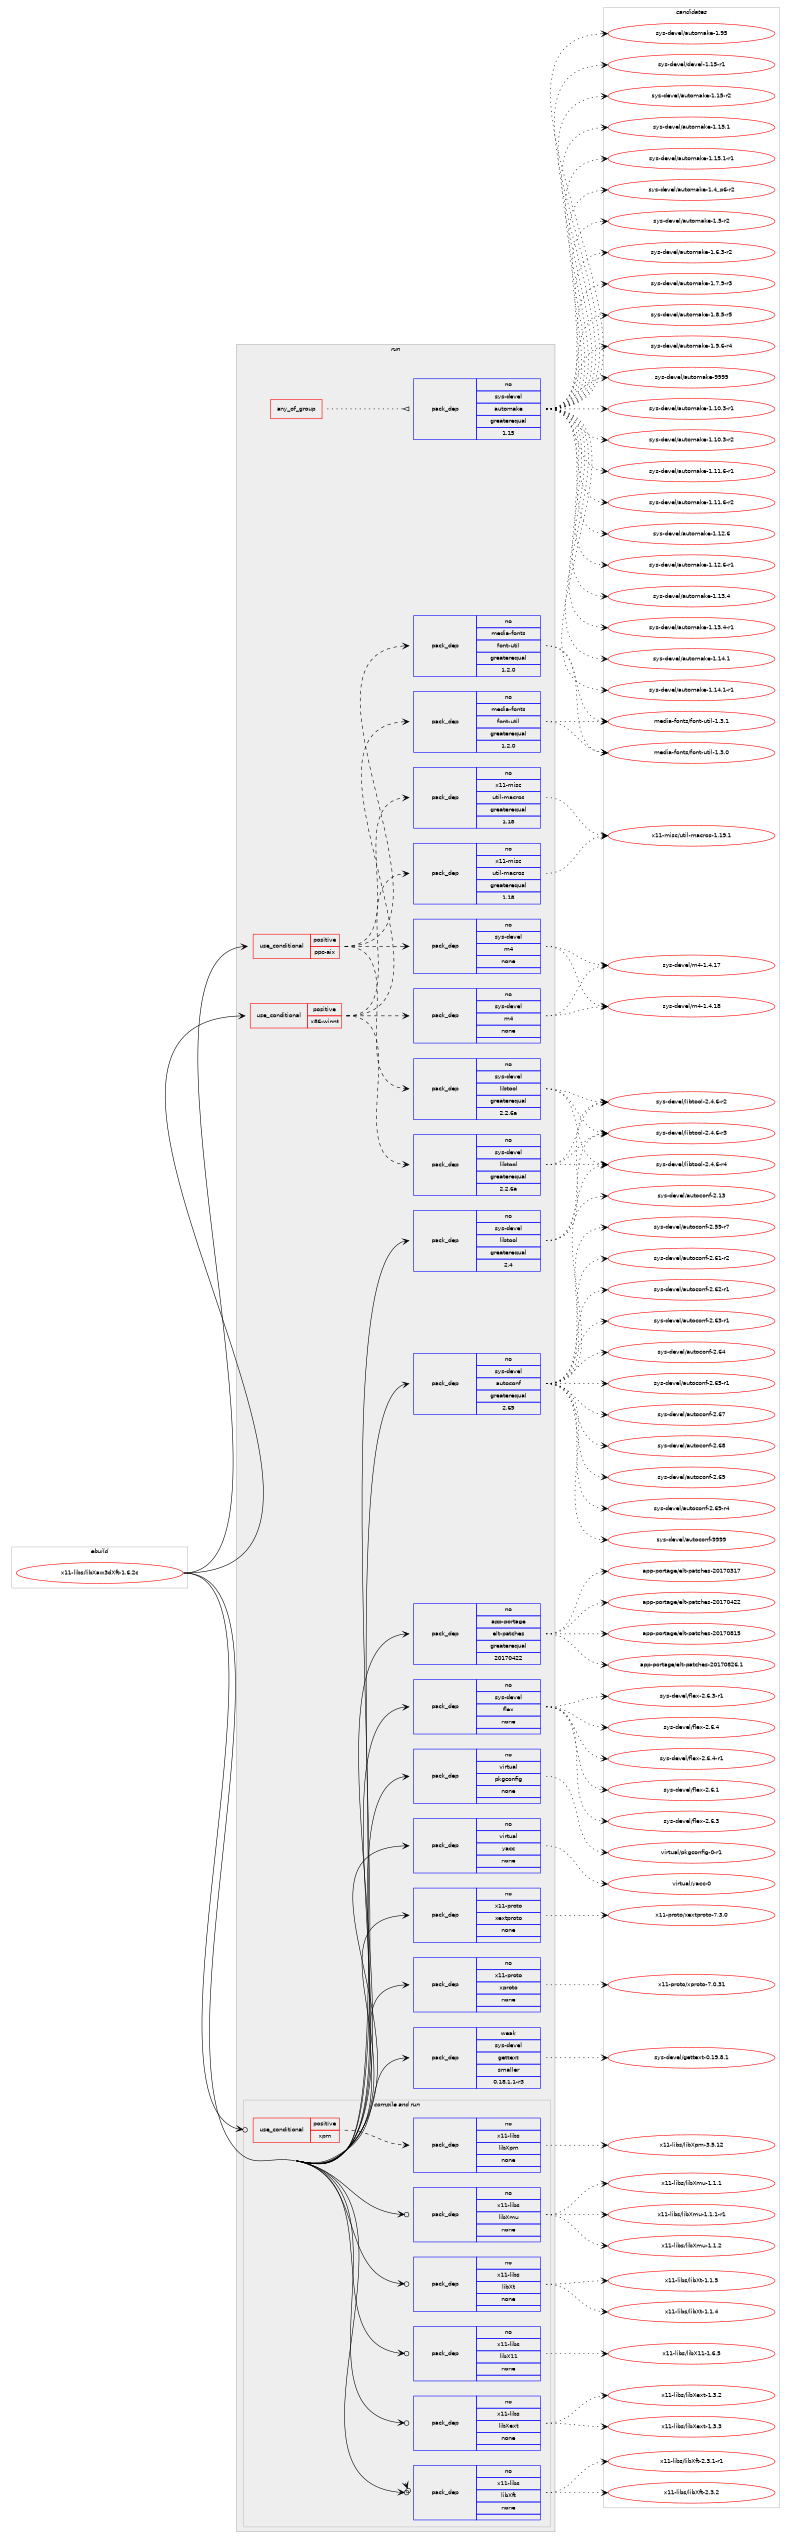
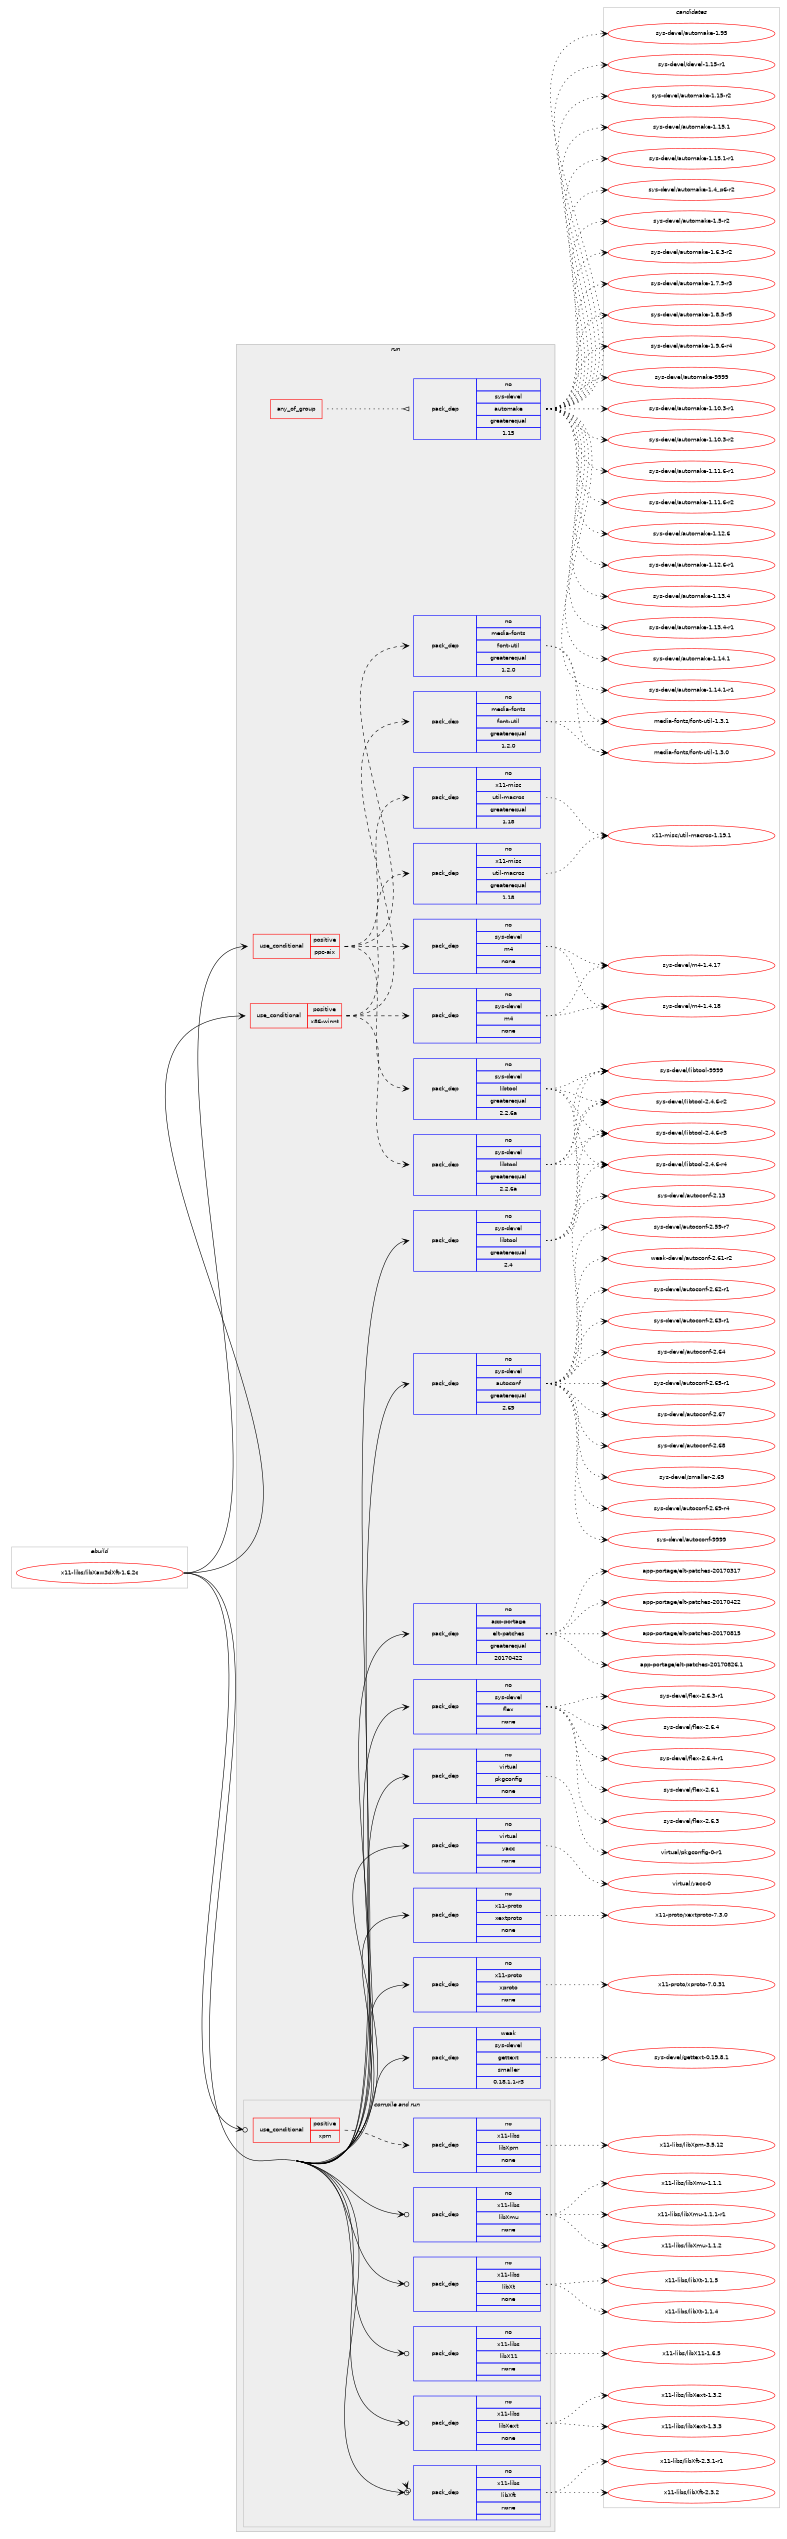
none -> (692, 1071)
(692, 1259) -> (692, 1259)
(692, 1477) -> (692, 1477)
